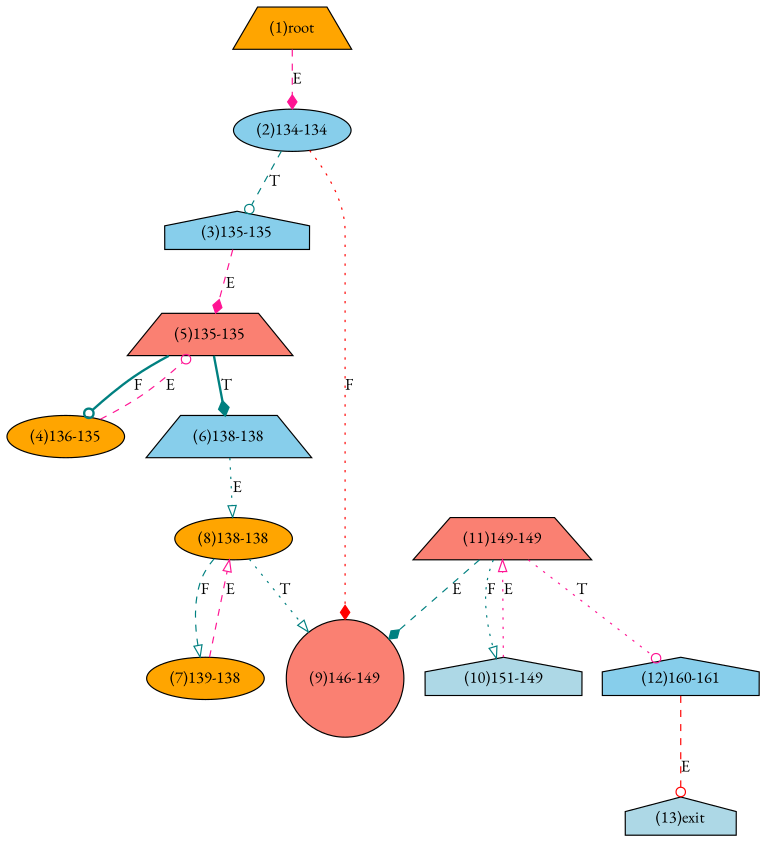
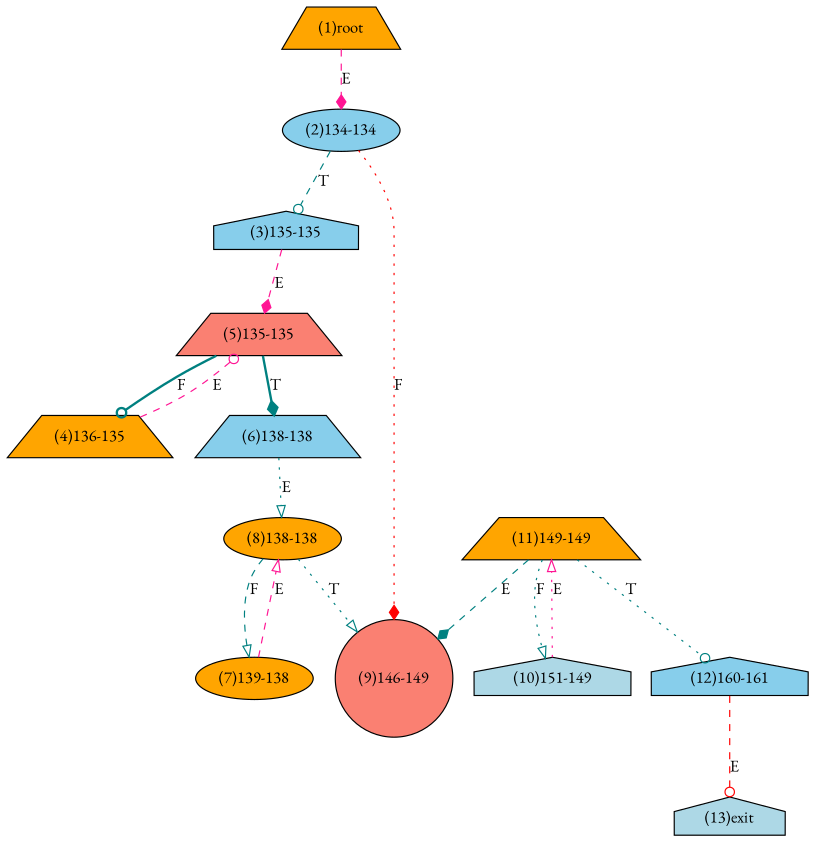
(66, 437) -> (90, 437)
(502, 539) -> (551, 539)
(590, 607) -> (639, 607)
